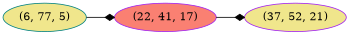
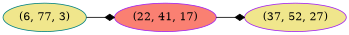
(45, 17) -> (45, 17)
(295, 17) -> (295, 17)
